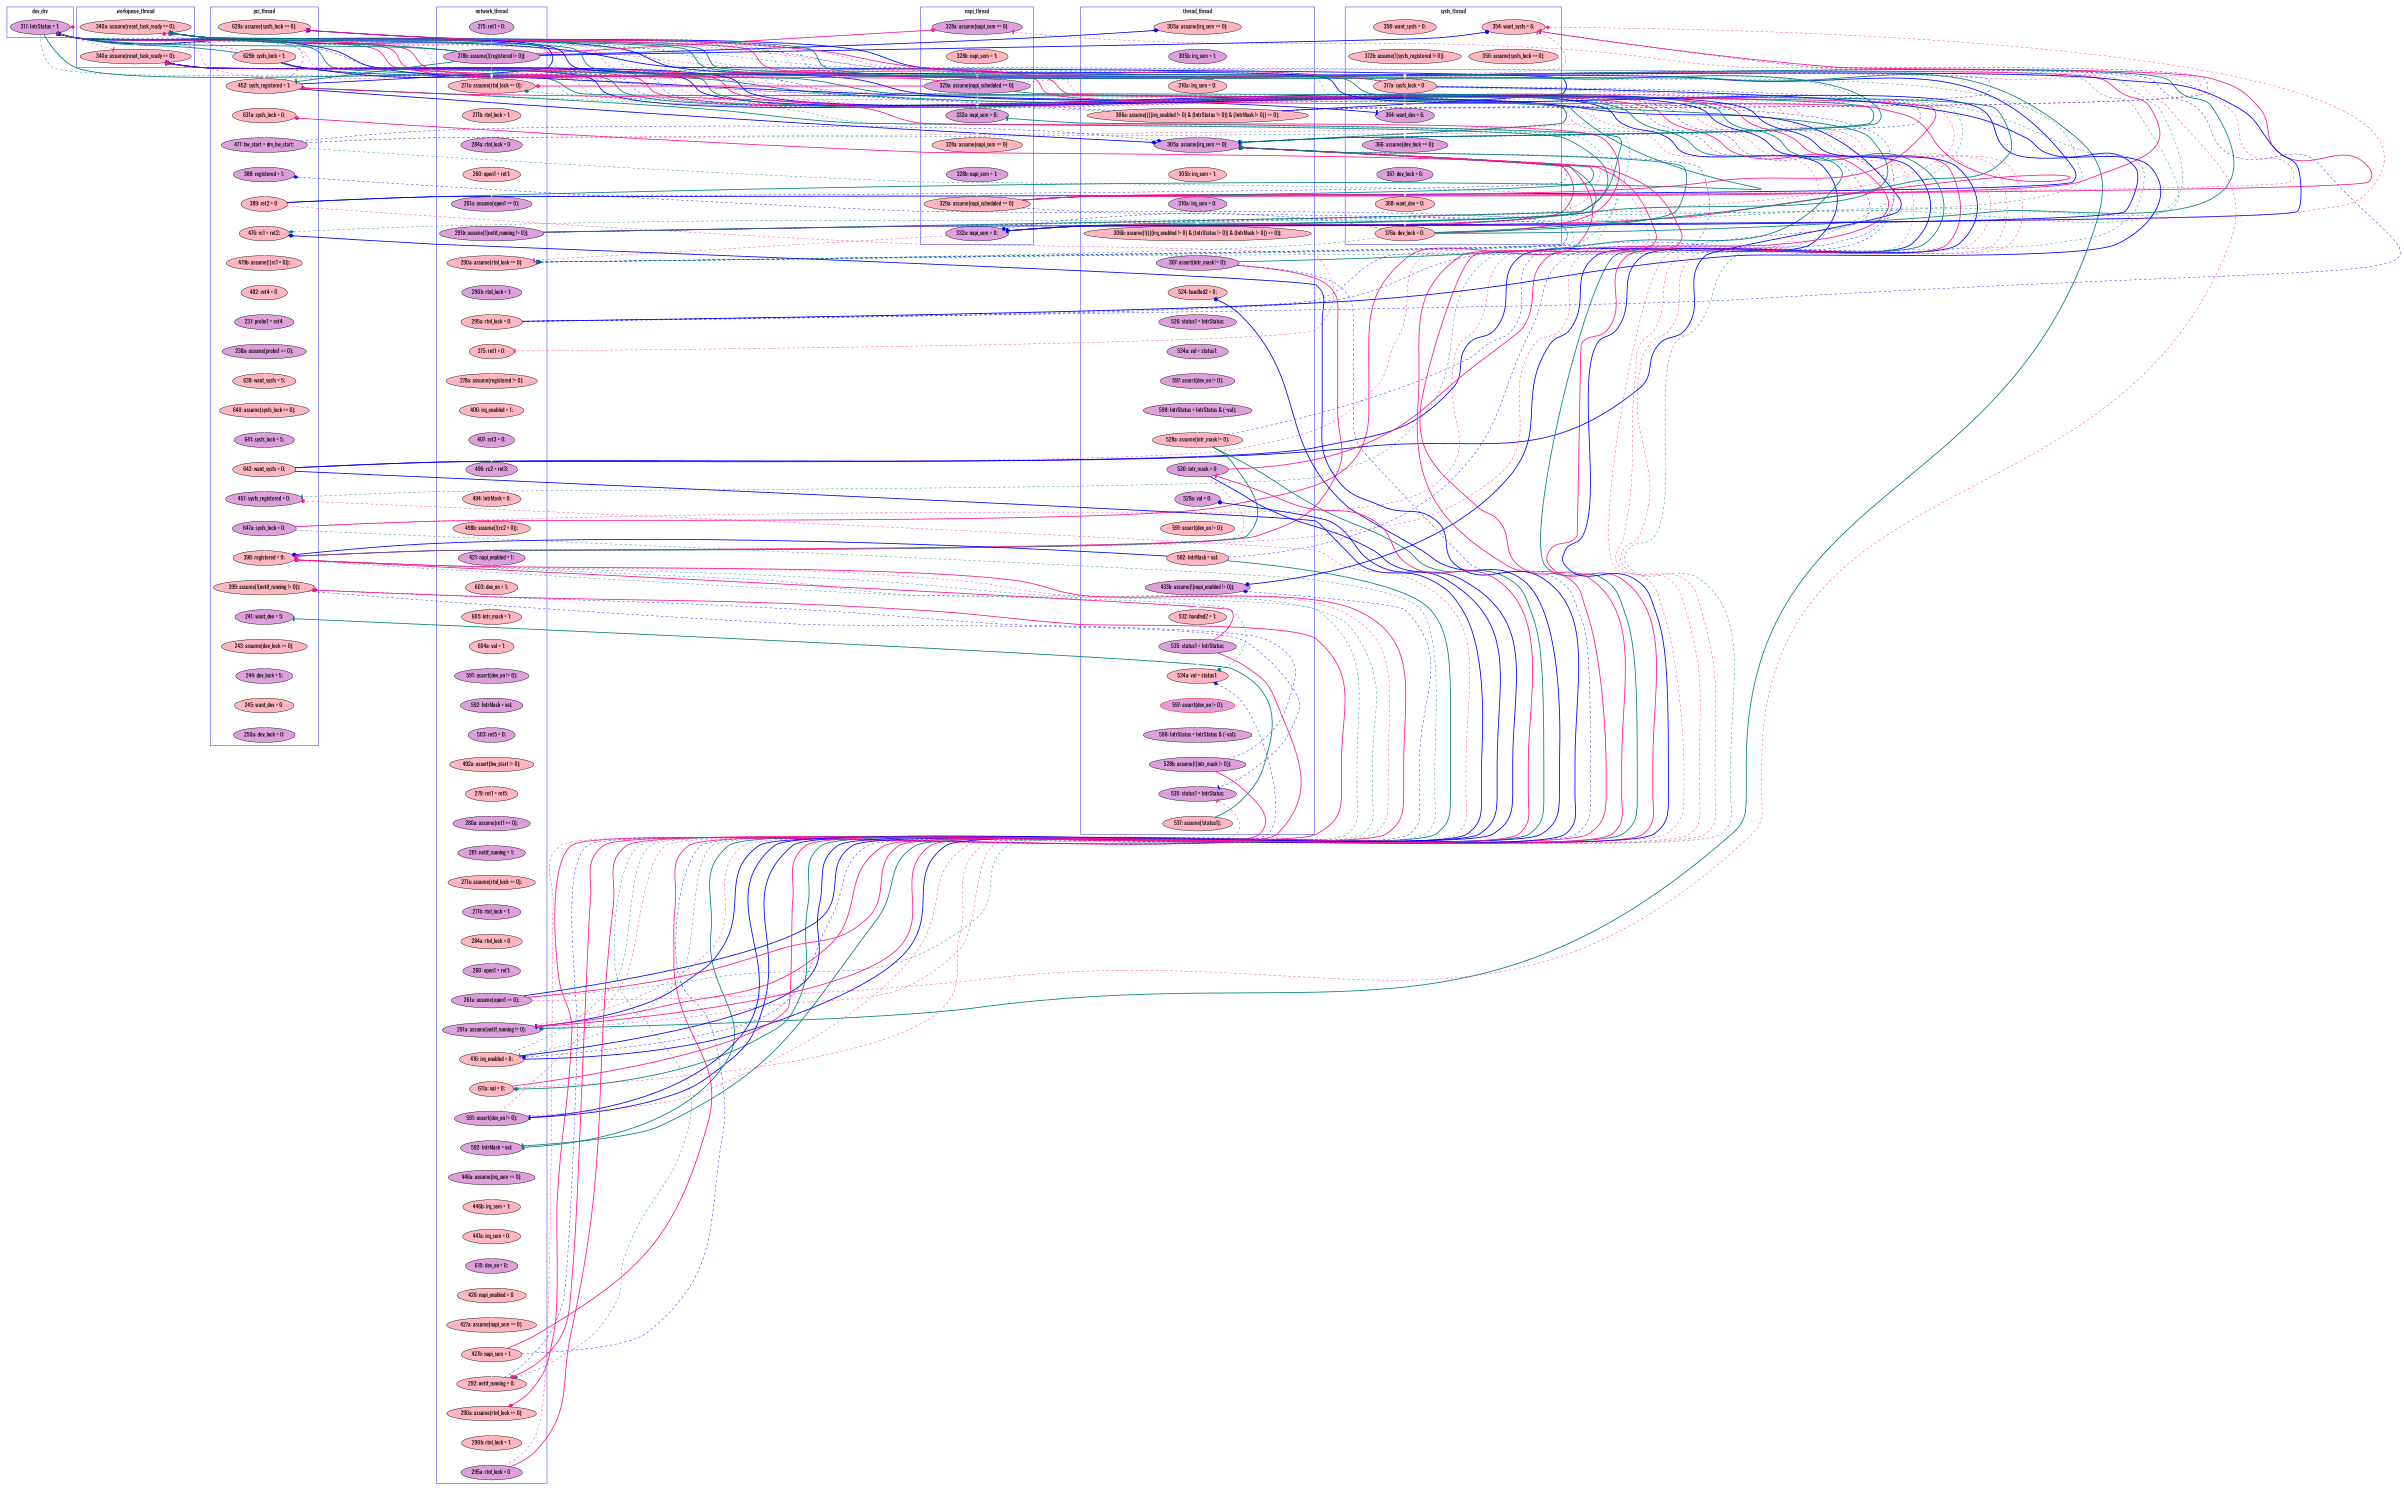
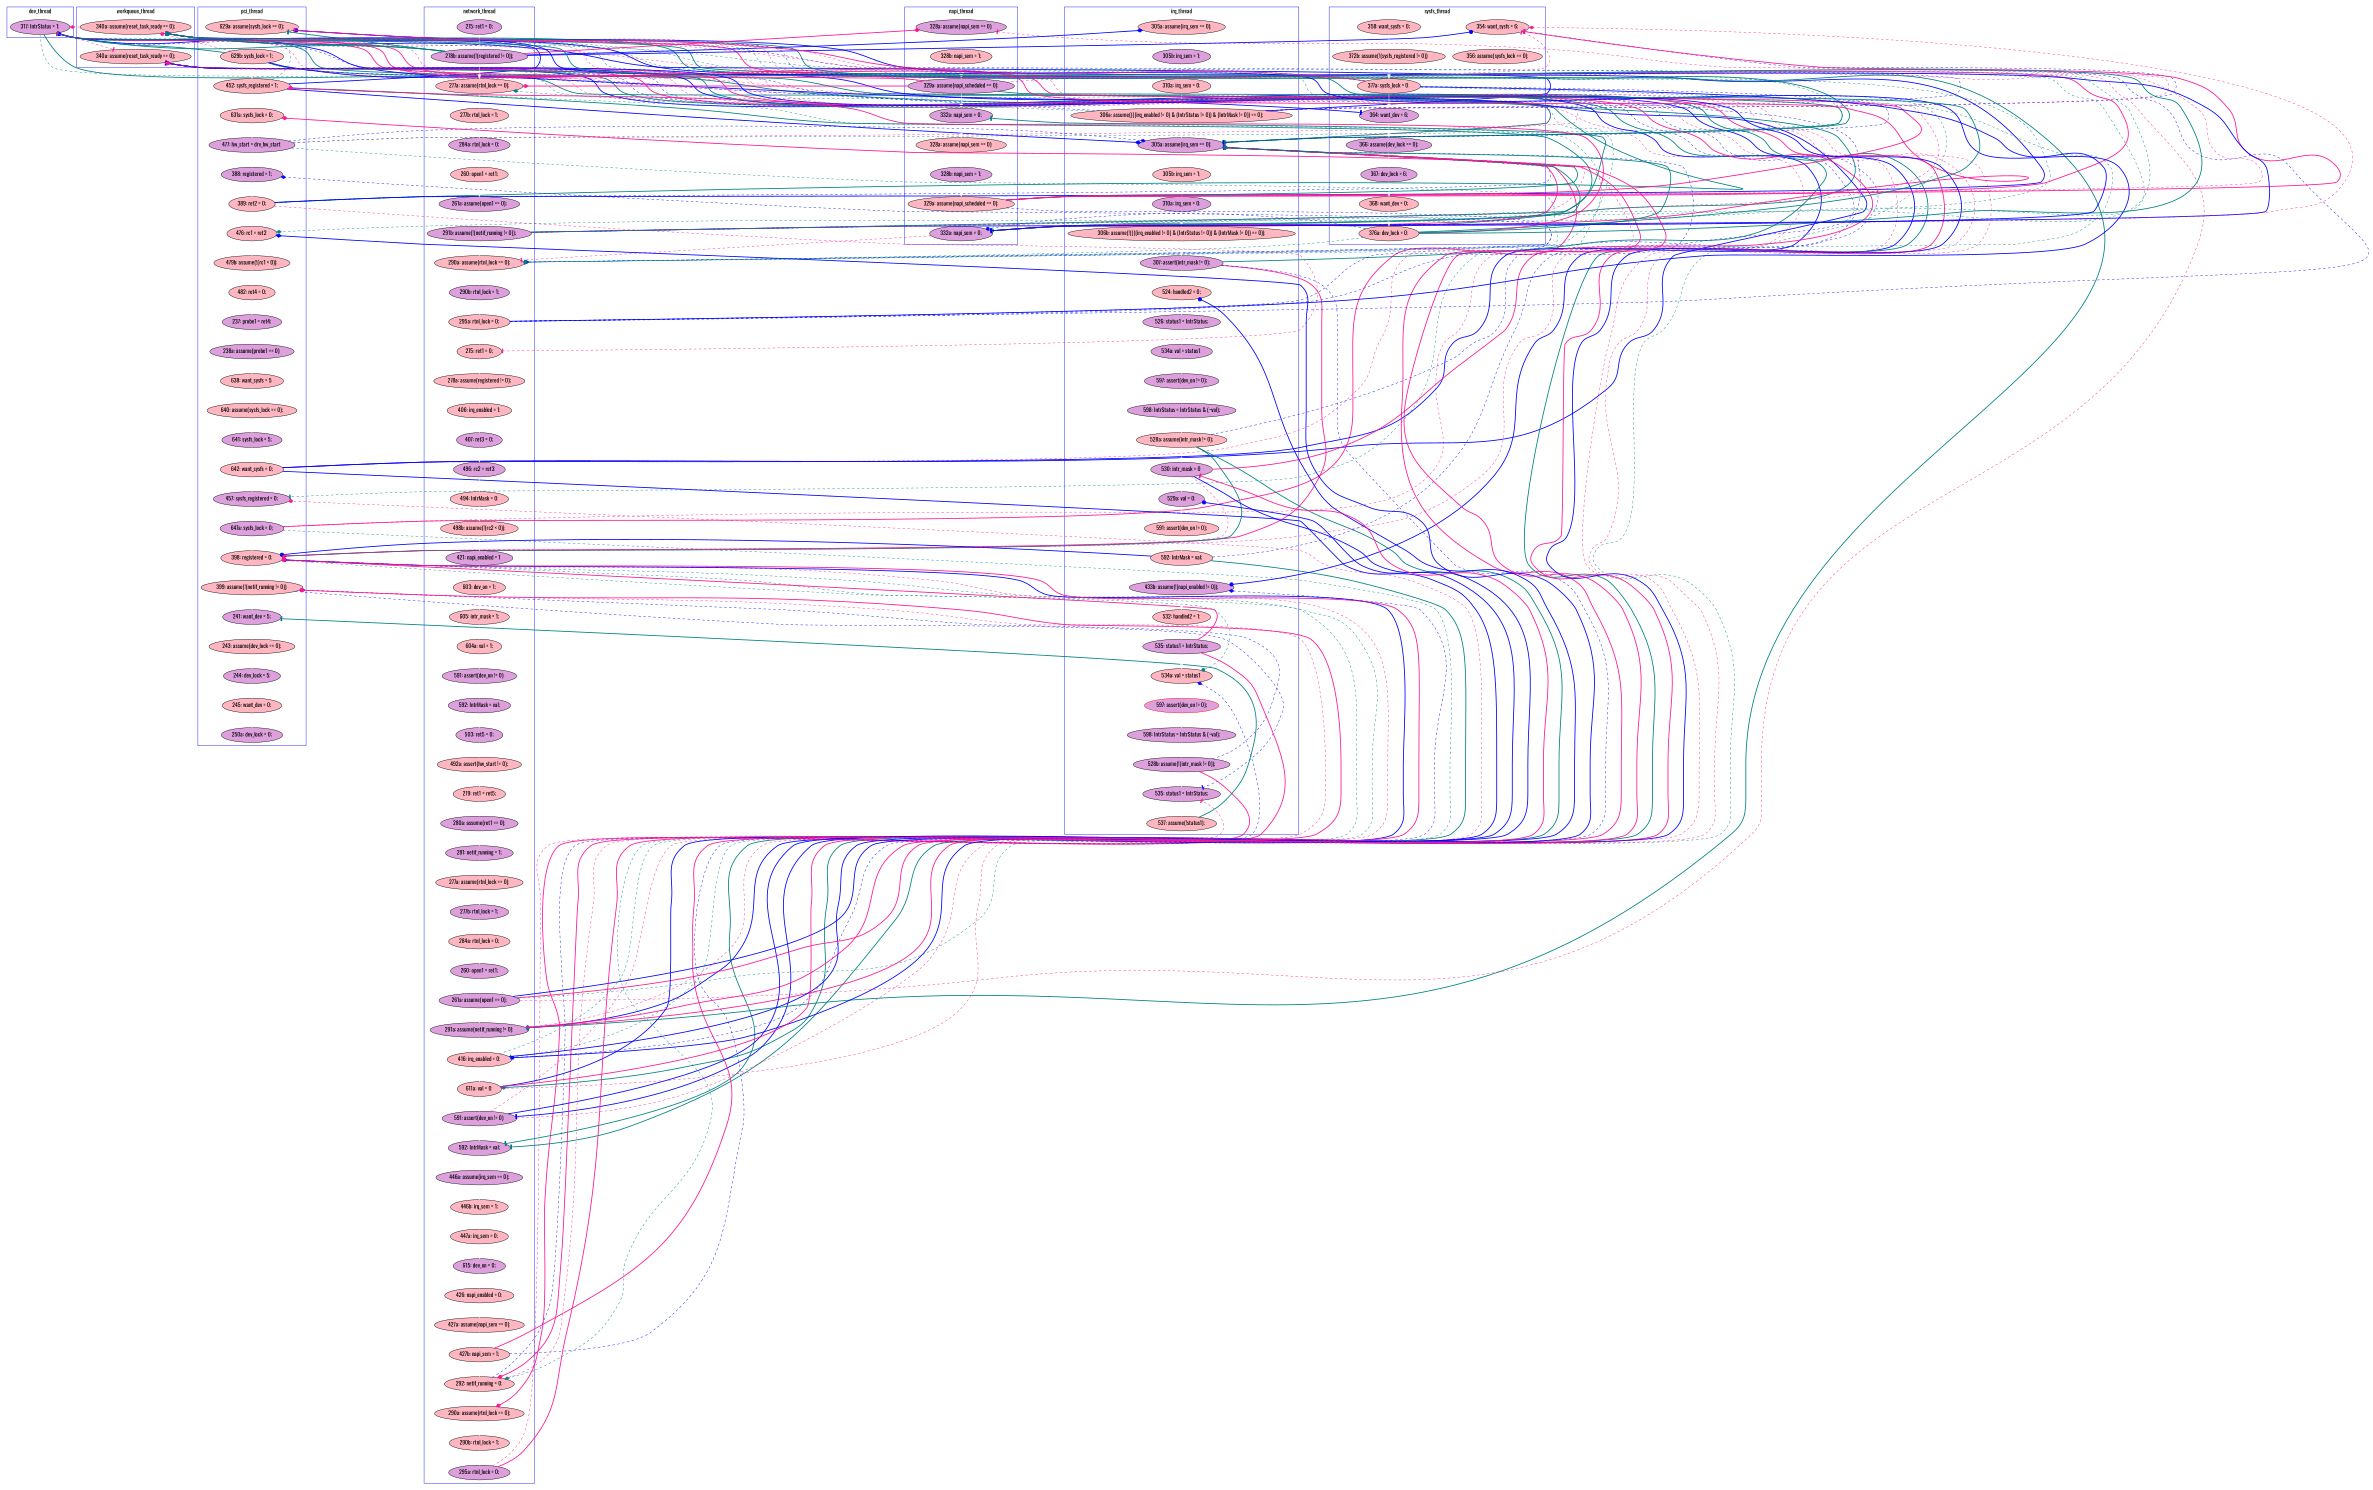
(40, 12) -> (40, 12)
(1198, 12) -> (1182, 12)
(200, 38) -> (194, 39)
(377, 71) -> (367, 42)
(2021, 224) -> none
none -> (1405, 702)
none -> (1323, 810)
